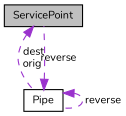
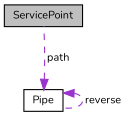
(58, 58) -> (58, 58)
(19, 64) -> none
